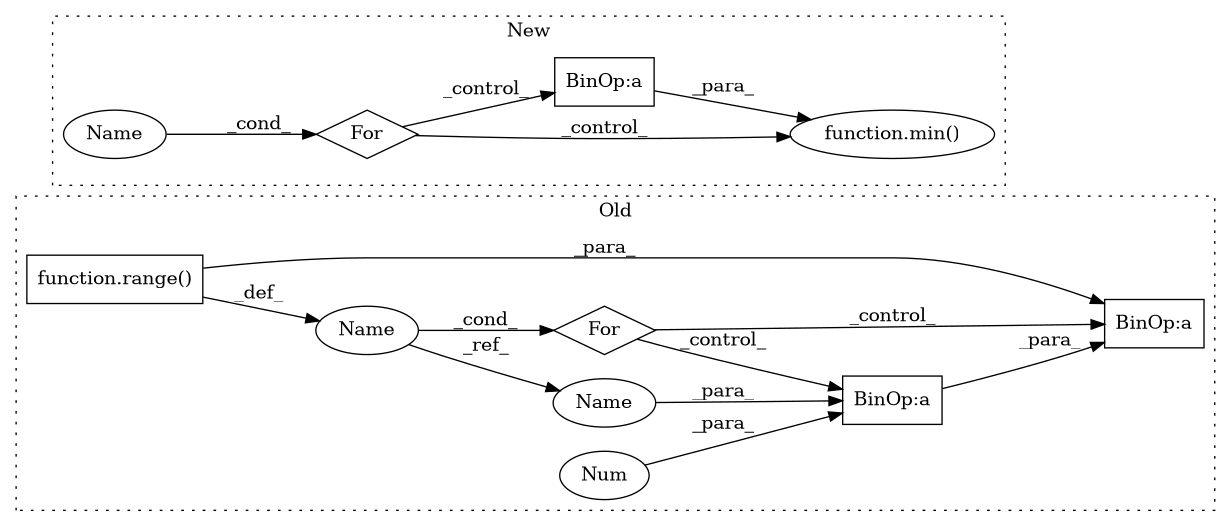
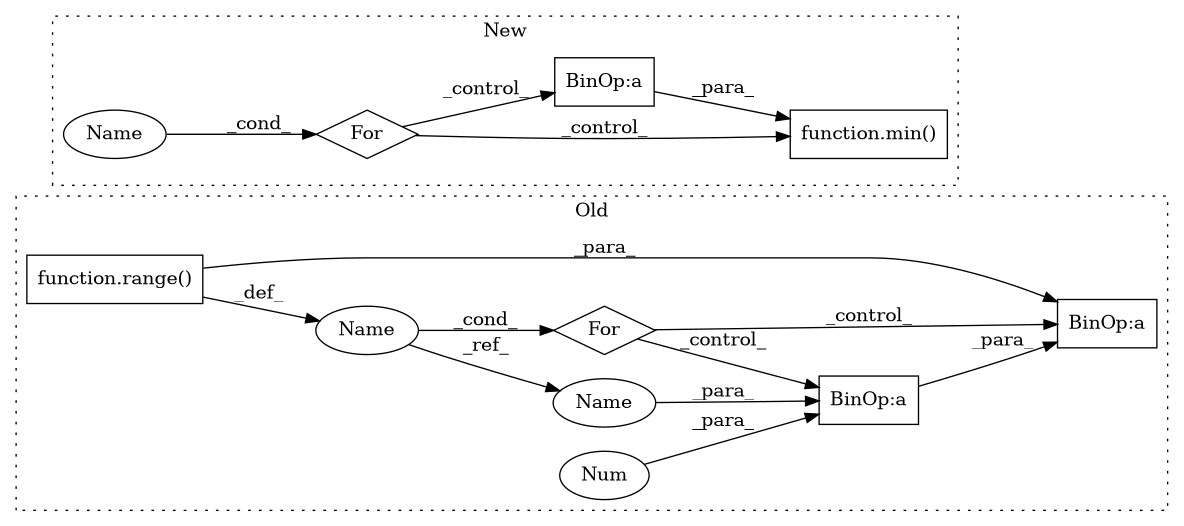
(892, 134) -> (869, 134)
